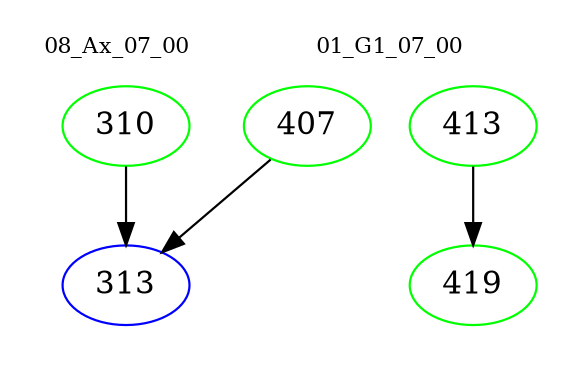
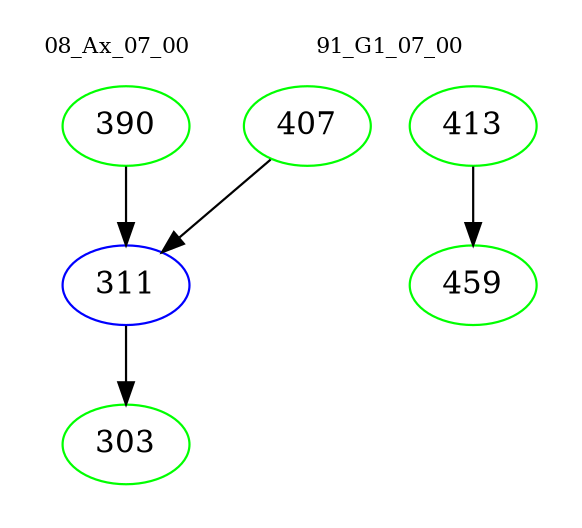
(390, 48) -> (390, 48)
(126, 126) -> (126, 126)
(126, 285) -> (126, 285)
(473, 285) -> (473, 285)
none -> (126, 444)
